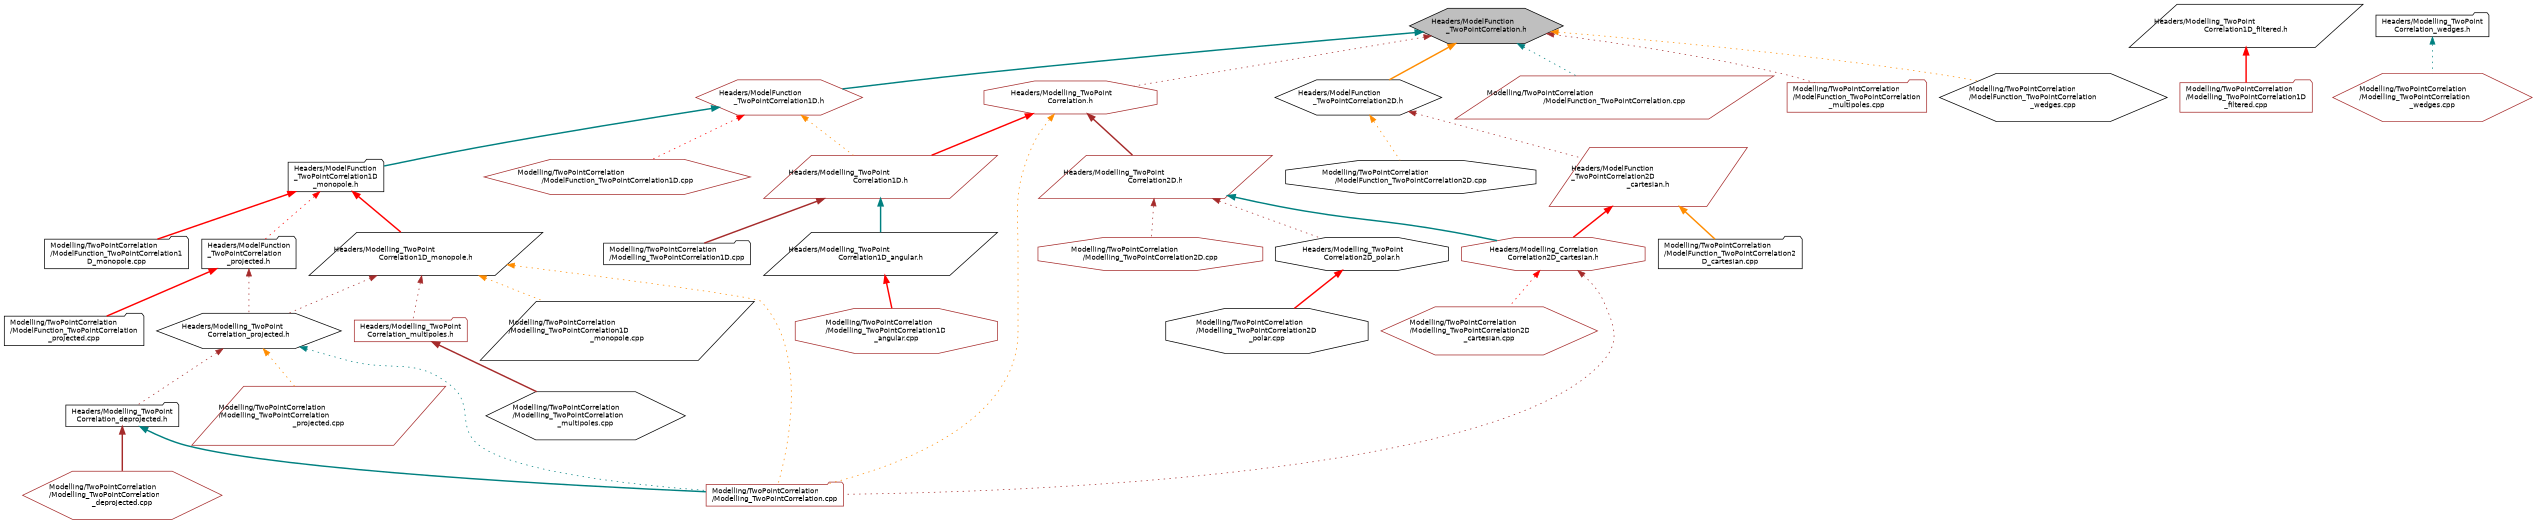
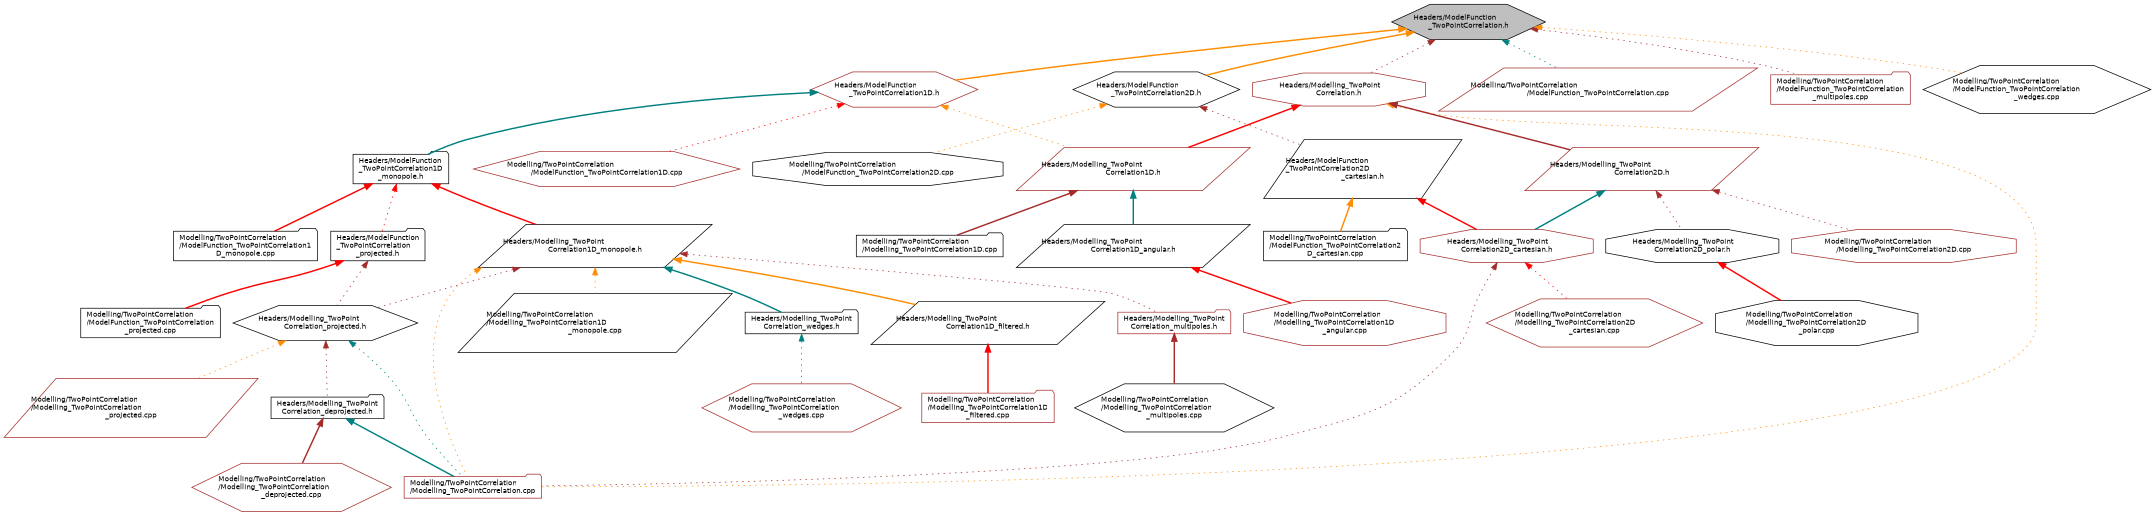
(1129, 58) -> (1177, 53)
(1648, 177) -> (1363, 169)
(1553, 254) -> (1507, 246)
none -> (799, 281)
none -> (727, 289)
